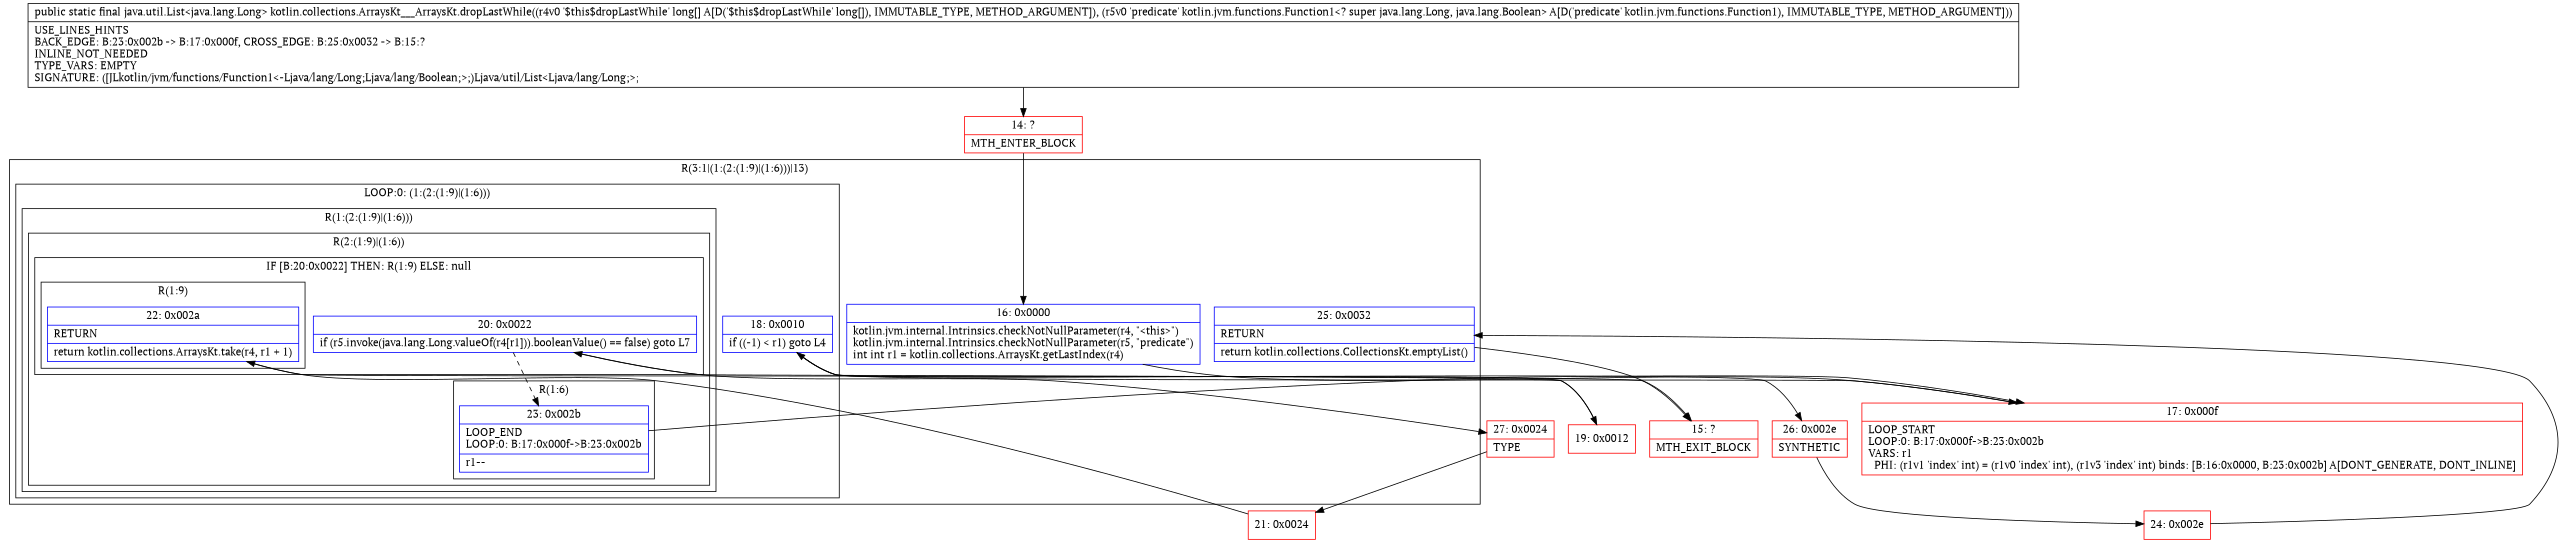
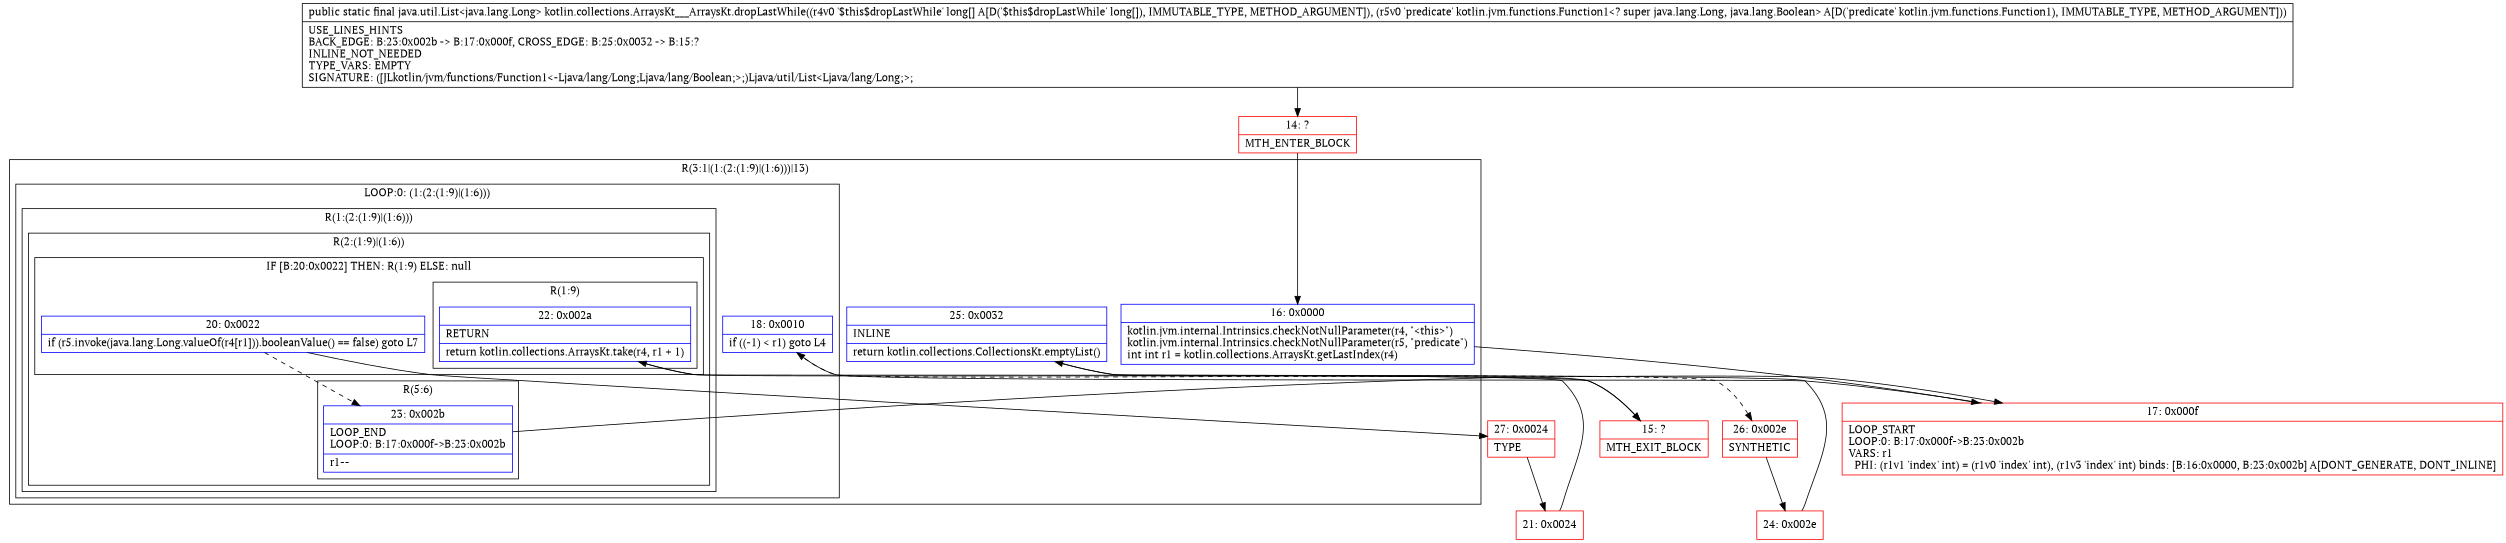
(1243, 334) -> (872, 334)
(1301, 376) -> (1277, 376)
(554, 390) -> (418, 390)
(1602, 439) -> none
